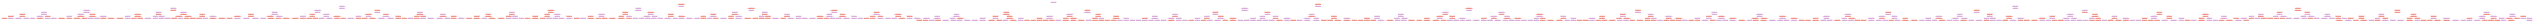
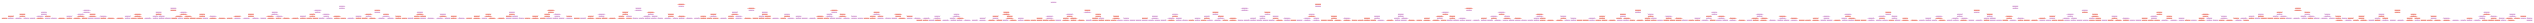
(709, 18) -> (709, 18)
